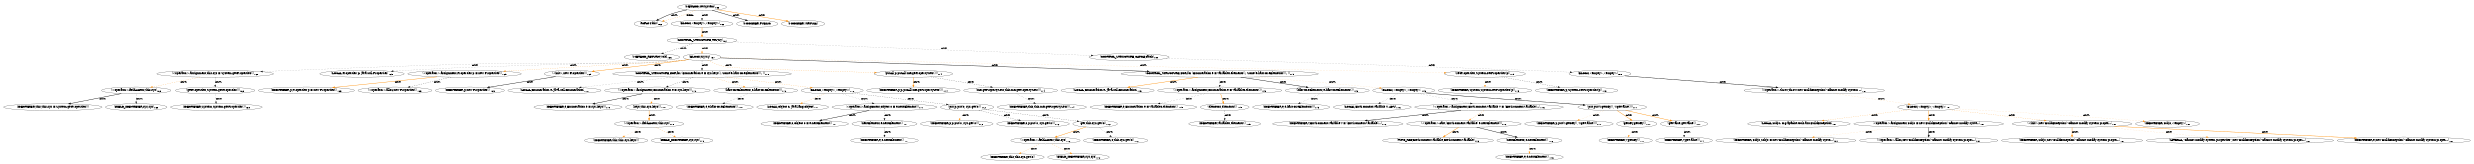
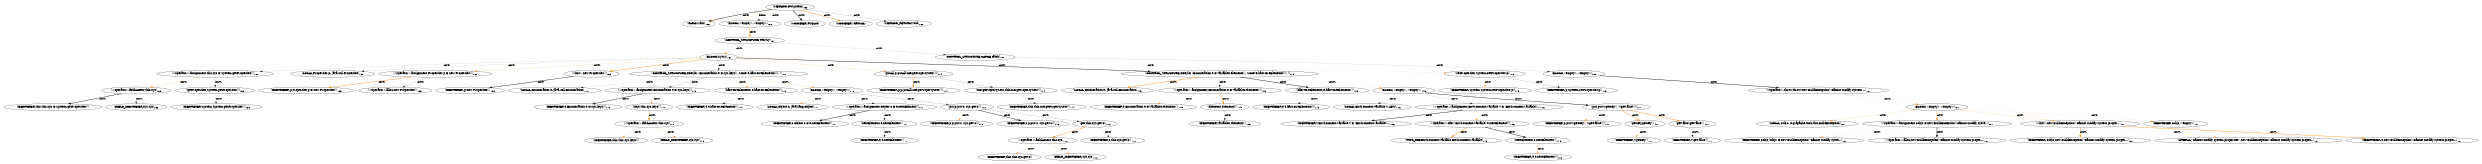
(678, 49) -> (845, 15)
(1182, 99) -> (1182, 99)
(999, 115) -> (999, 115)
(1649, 124) -> (1657, 124)
